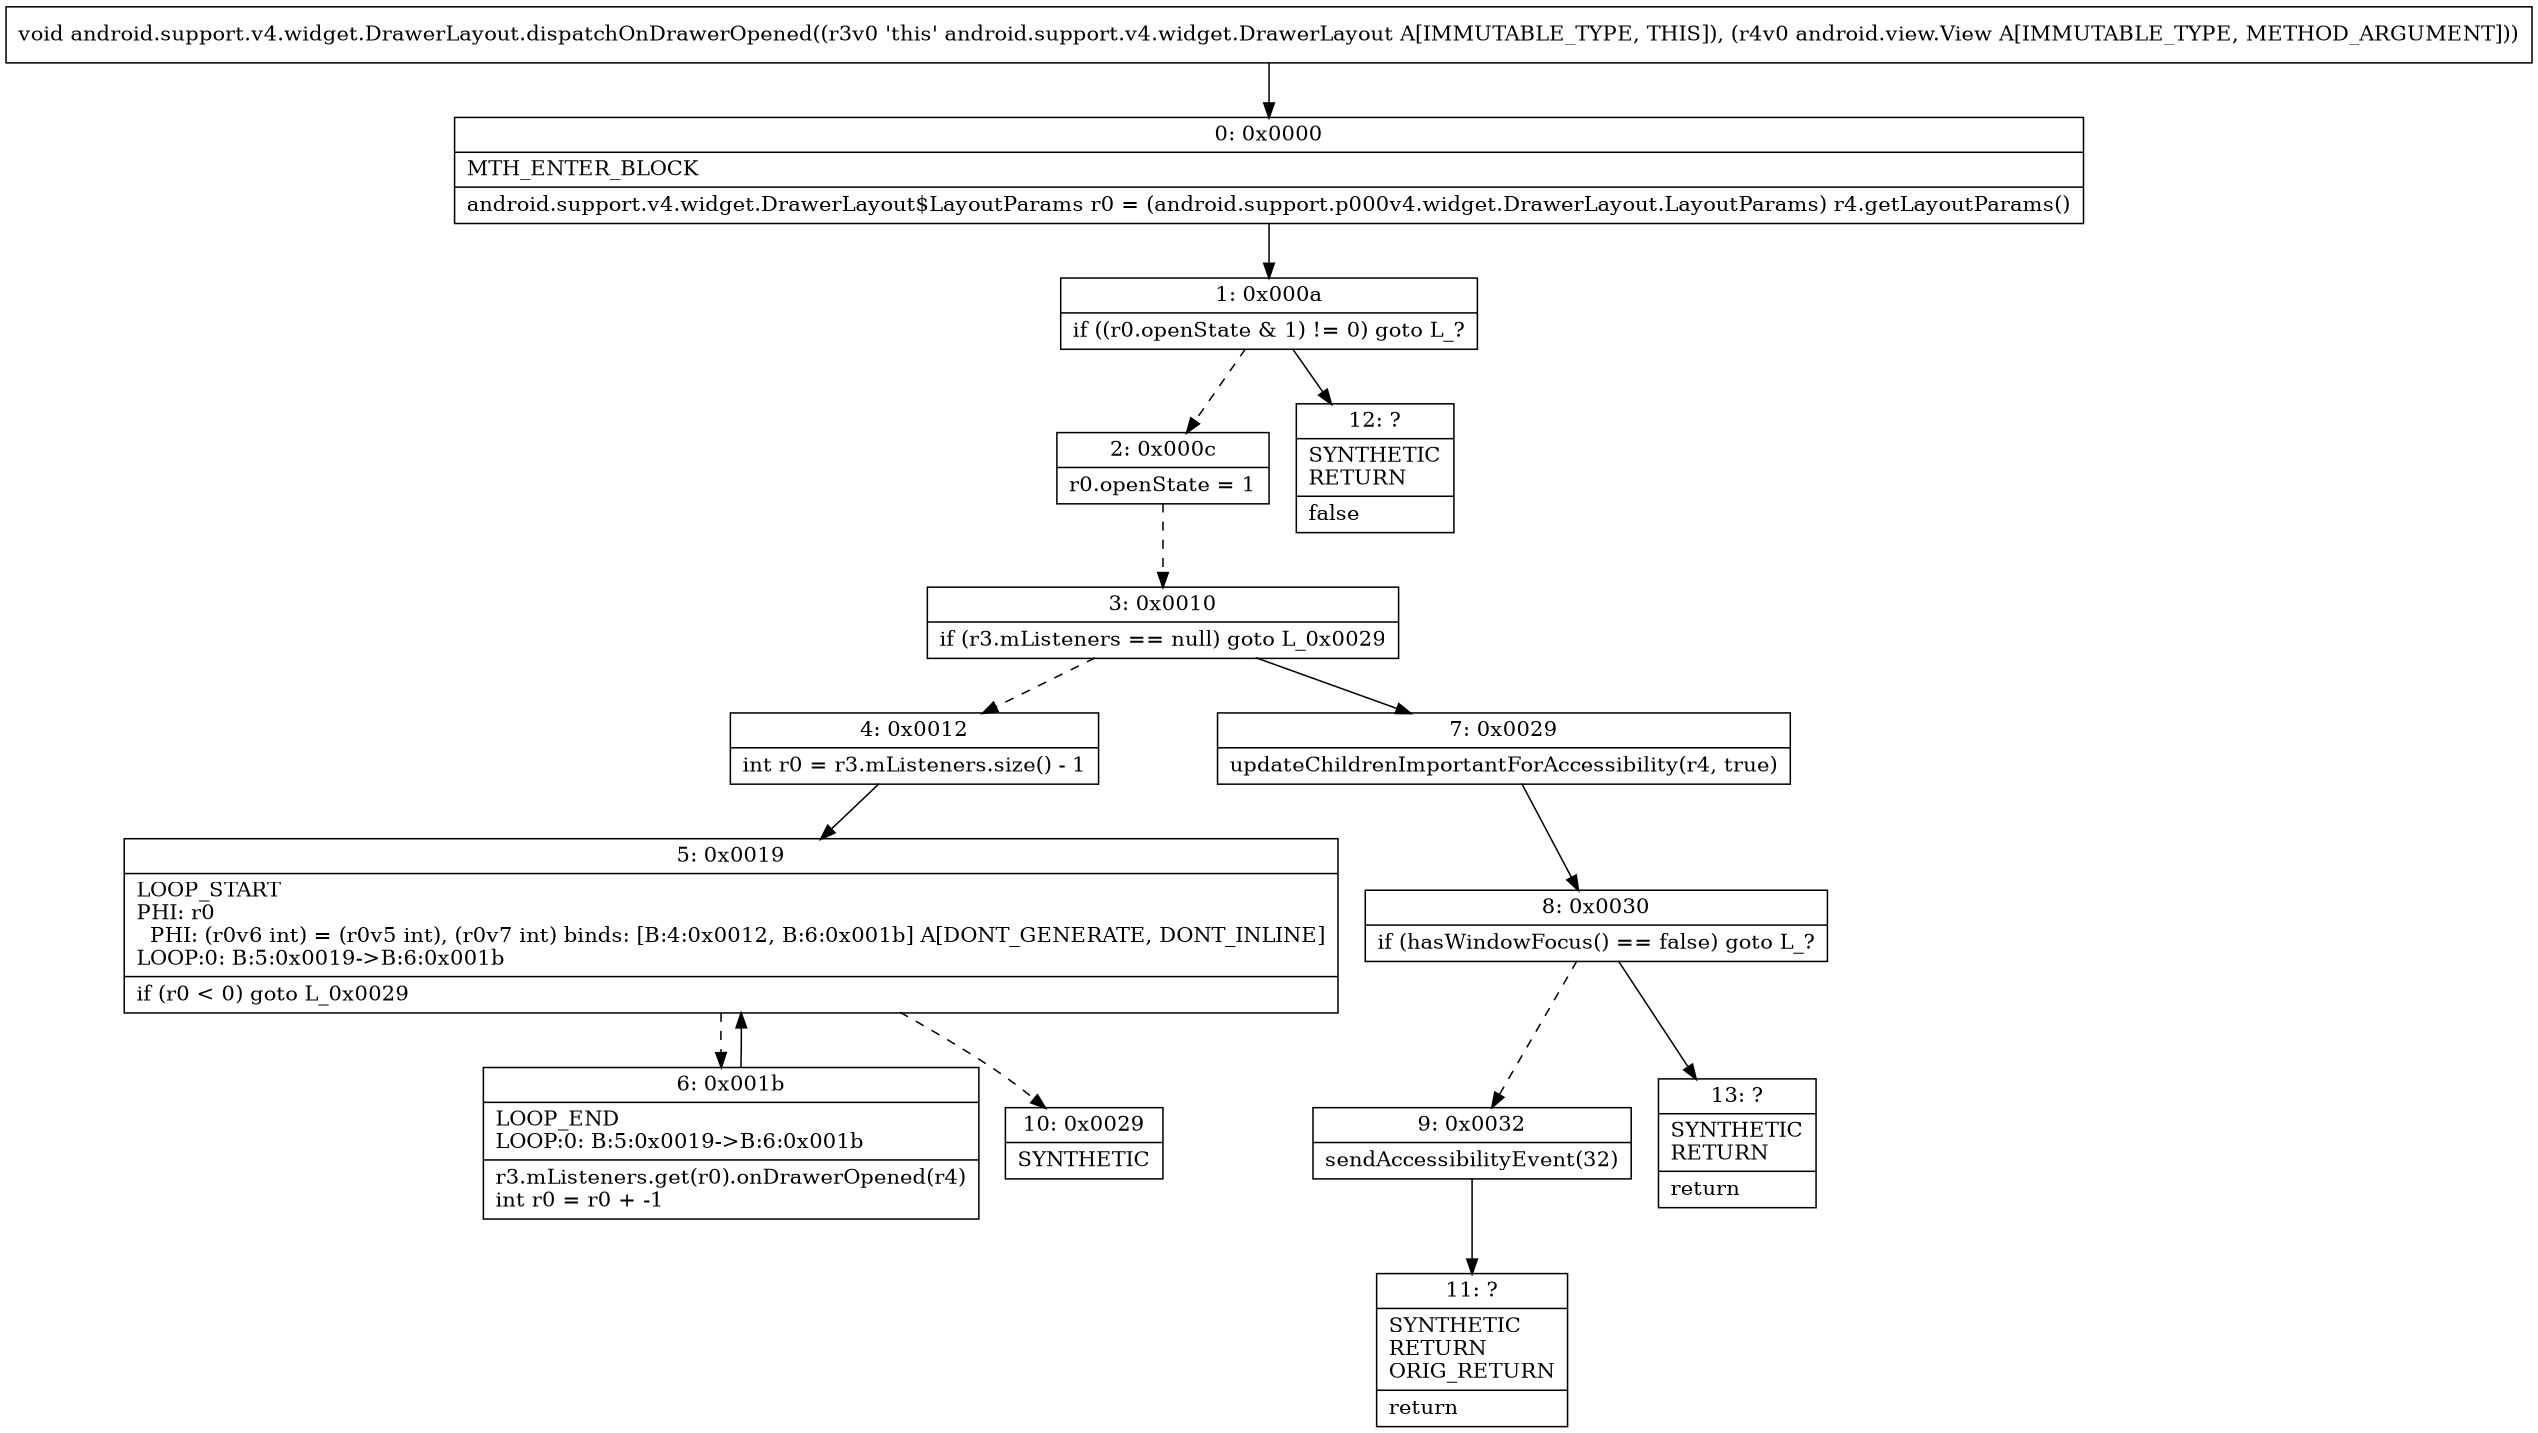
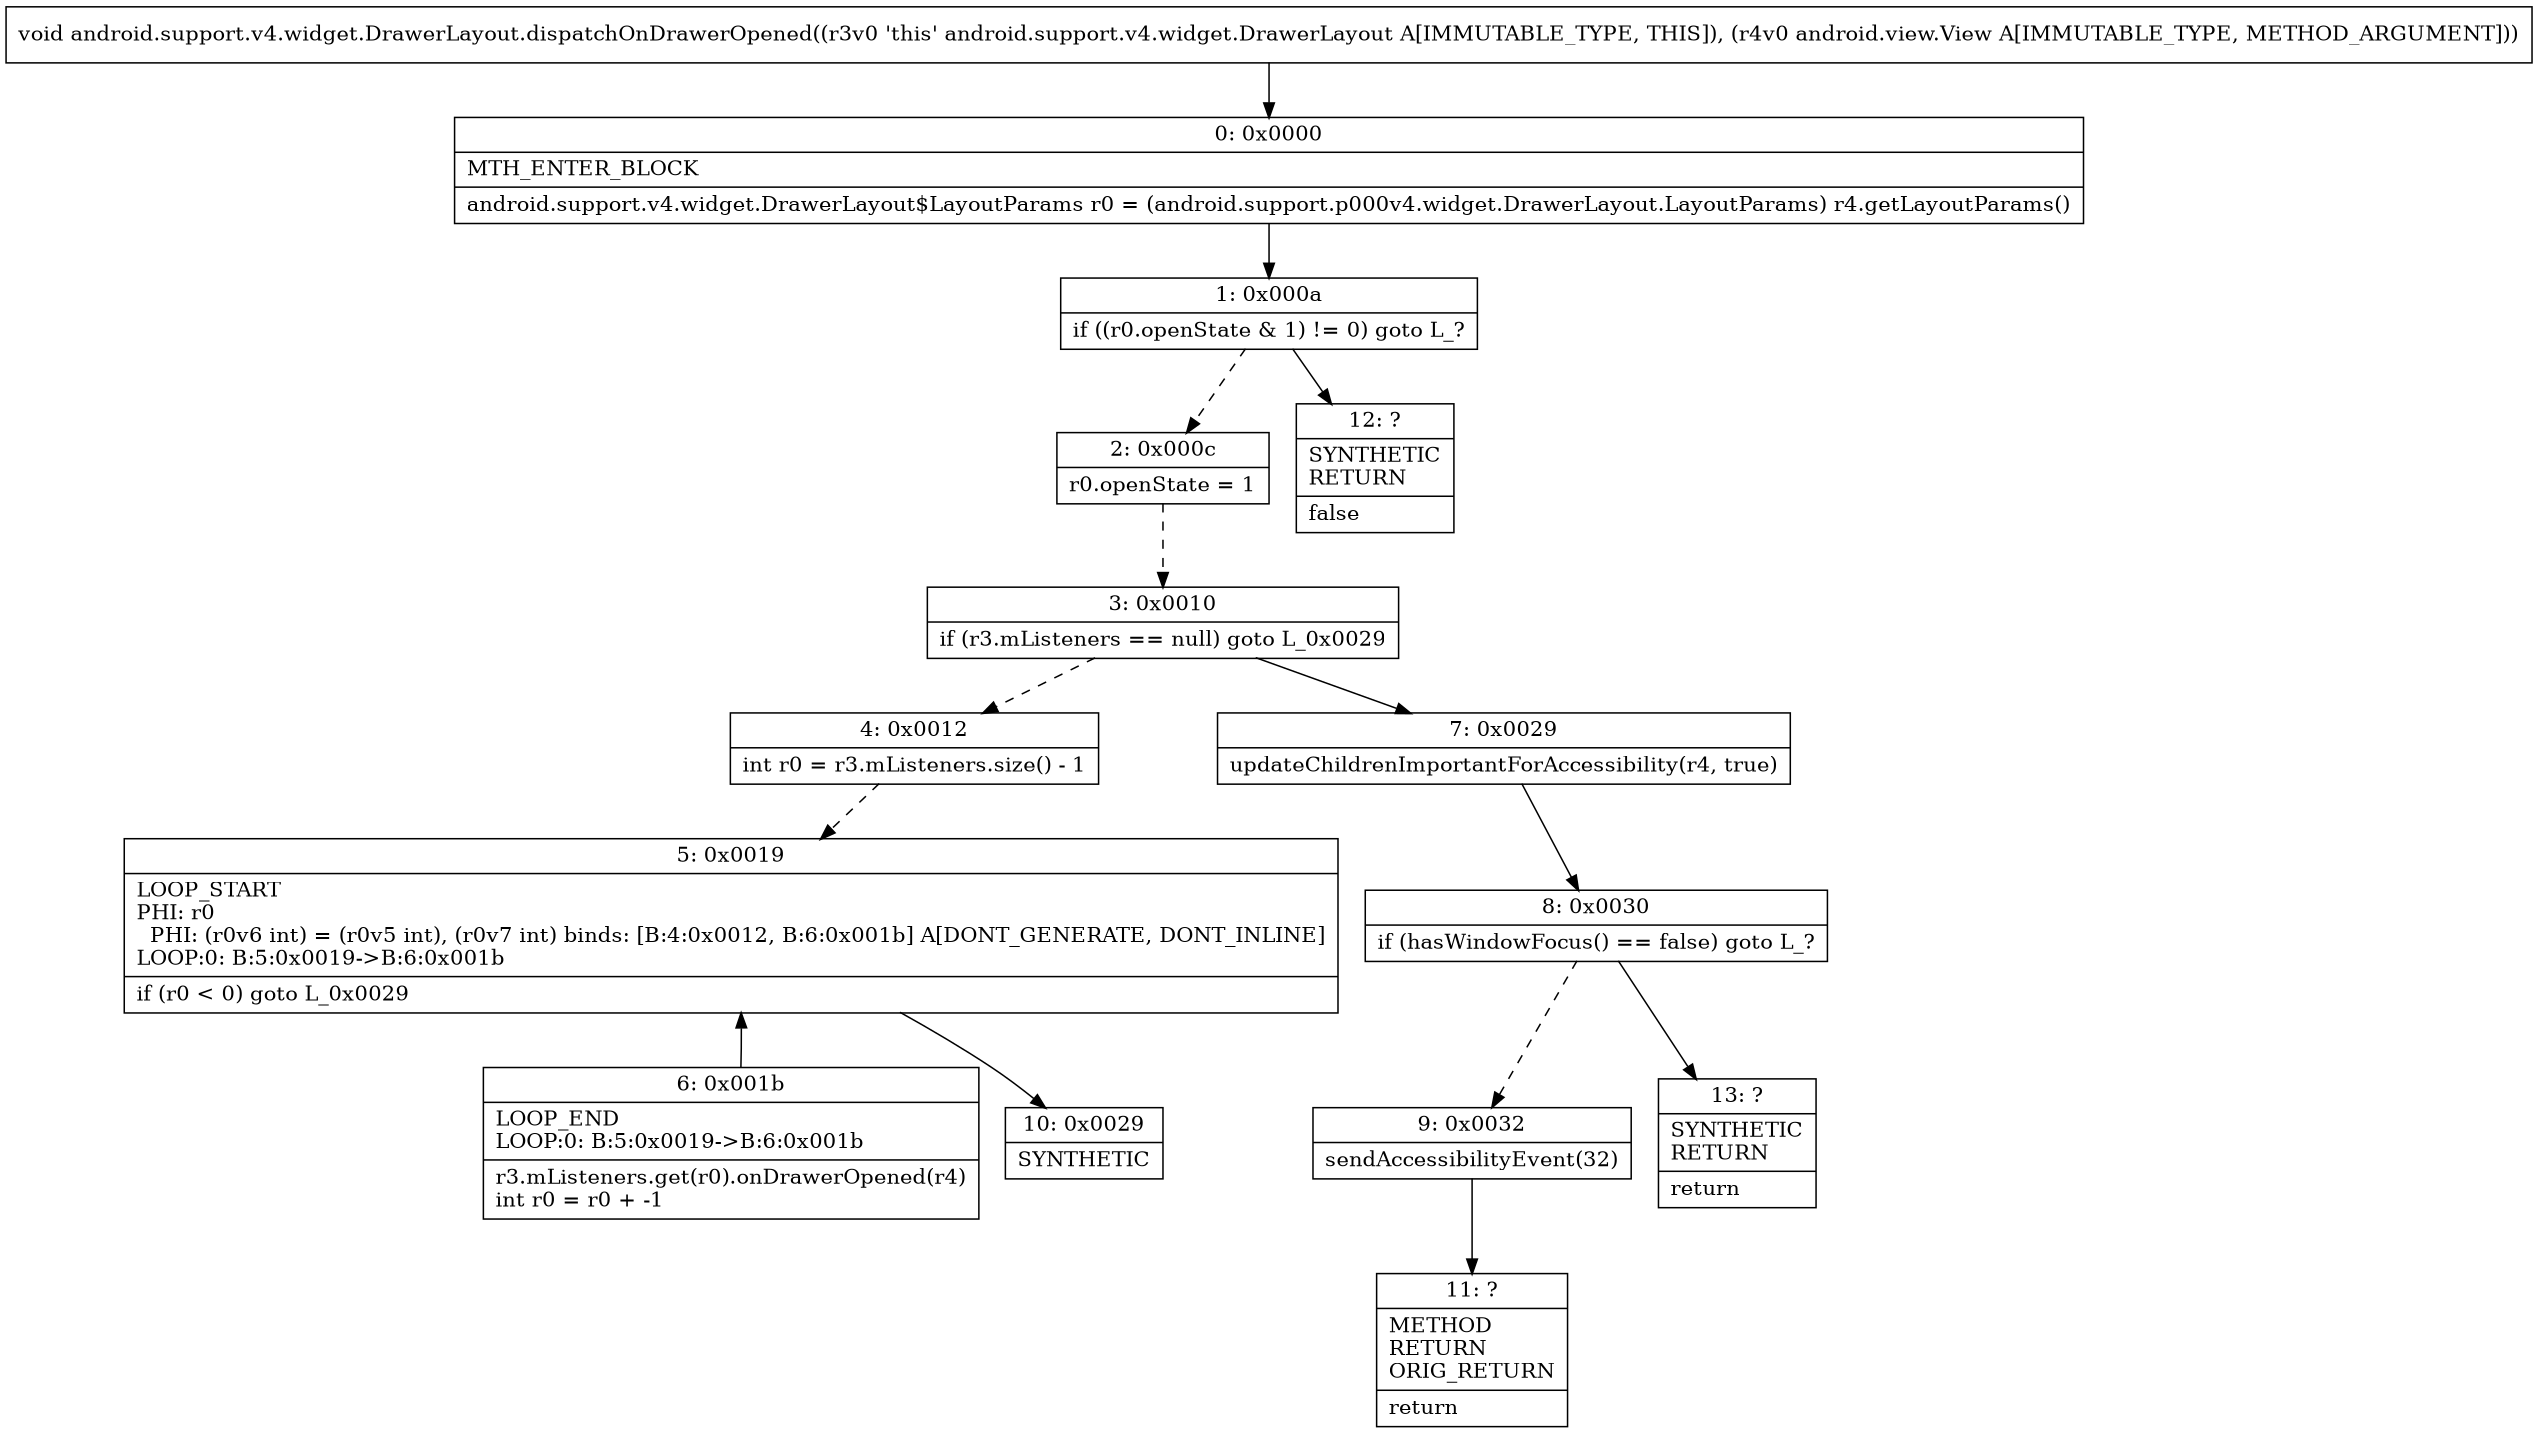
(855, 806) -> (855, 806)
(721, 1033) -> none
(969, 1053) -> (969, 1053)
(1455, 1326) -> (1441, 1326)
